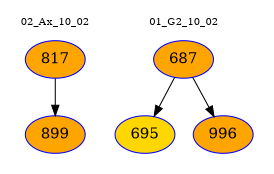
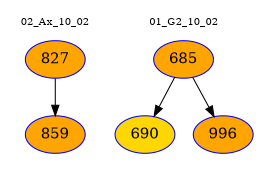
(55, 59) -> (55, 59)
(184, 59) -> (184, 59)
(55, 135) -> (55, 135)
(145, 135) -> (145, 135)
